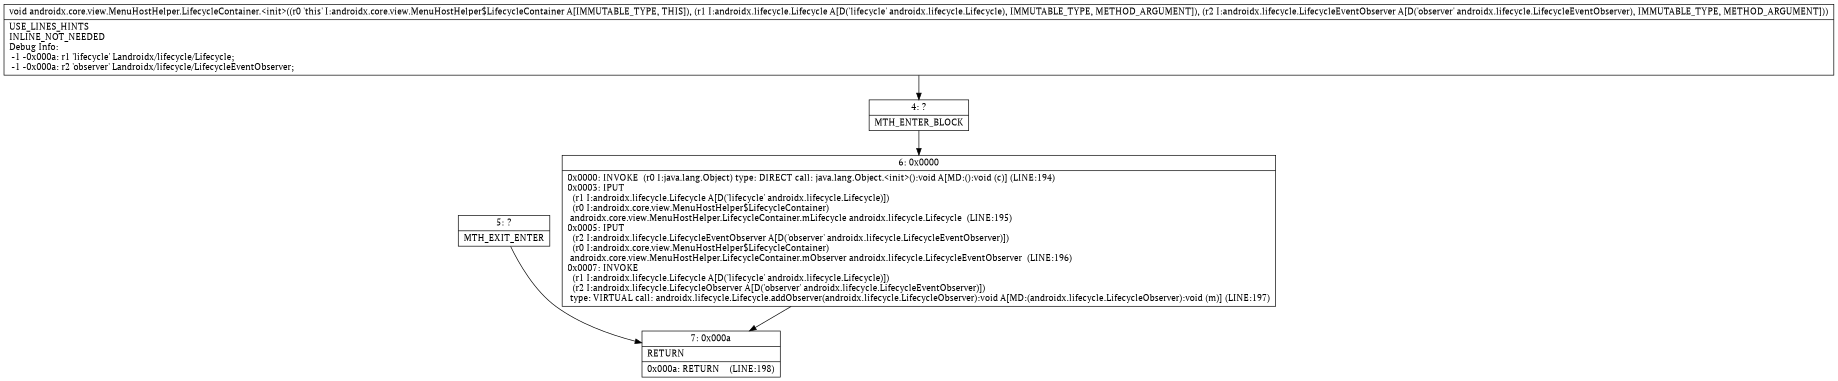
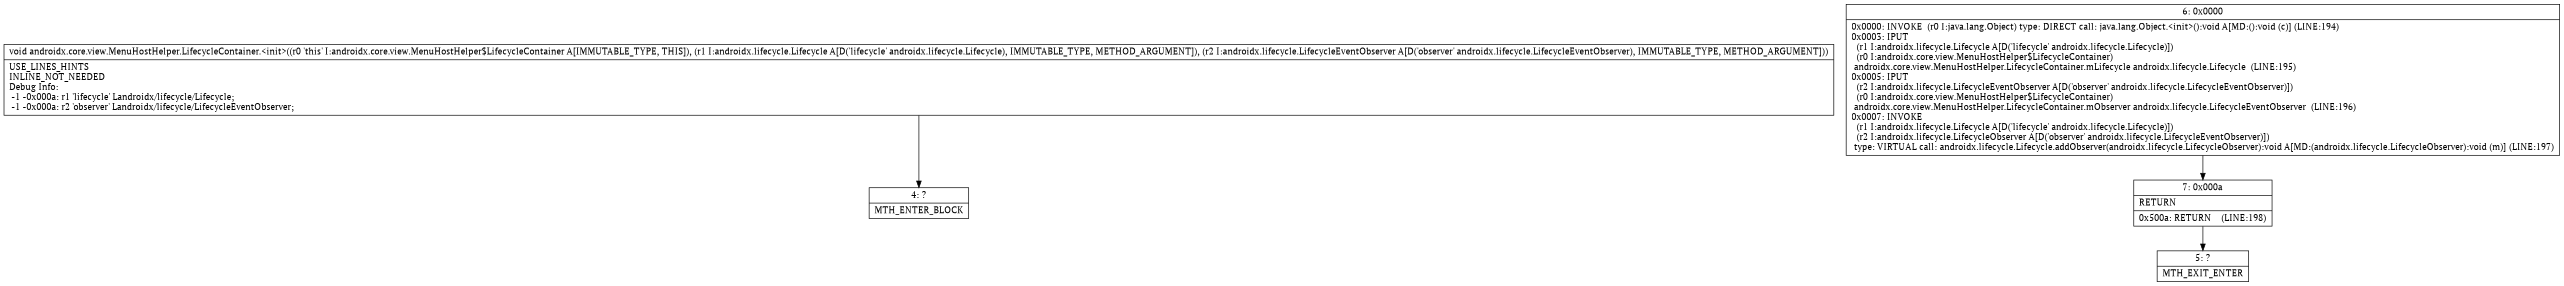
(919, 139) -> none
(561, 310) -> (2203, 235)
(711, 369) -> (2203, 218)
